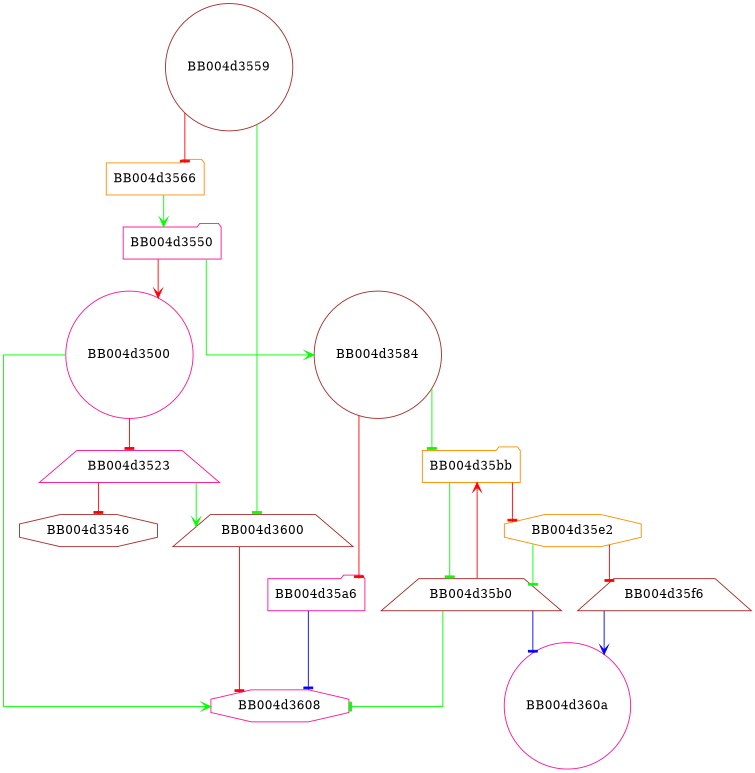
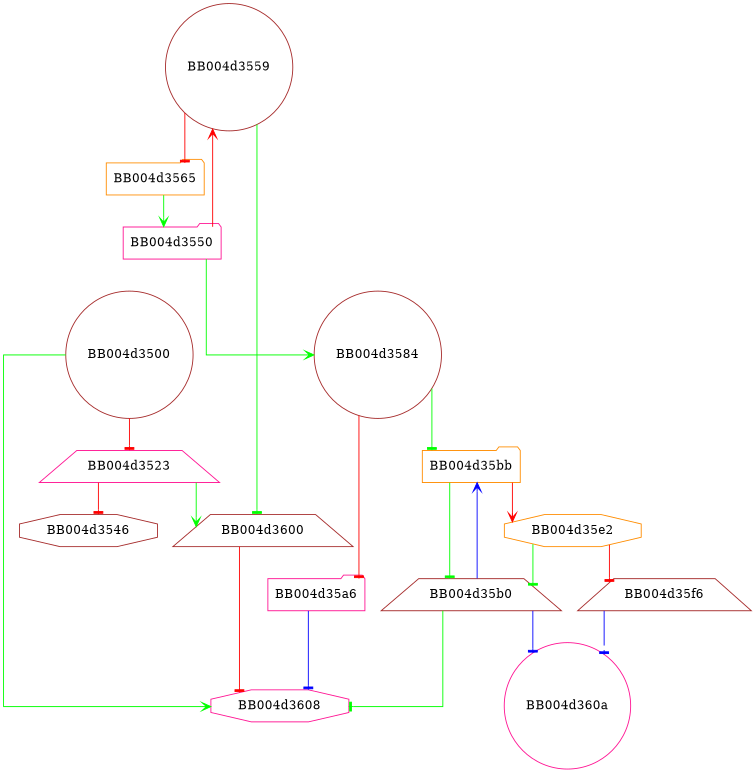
(155, 179) -> (155, 179)
(158, 274) -> (213, 182)
(129, 355) -> (129, 355)
(512, 500) -> (512, 500)
(477, 535) -> (477, 535)
(604, 628) -> (604, 628)
